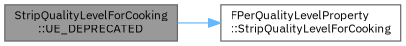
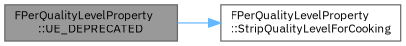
(91, 23) -> (91, 23)
